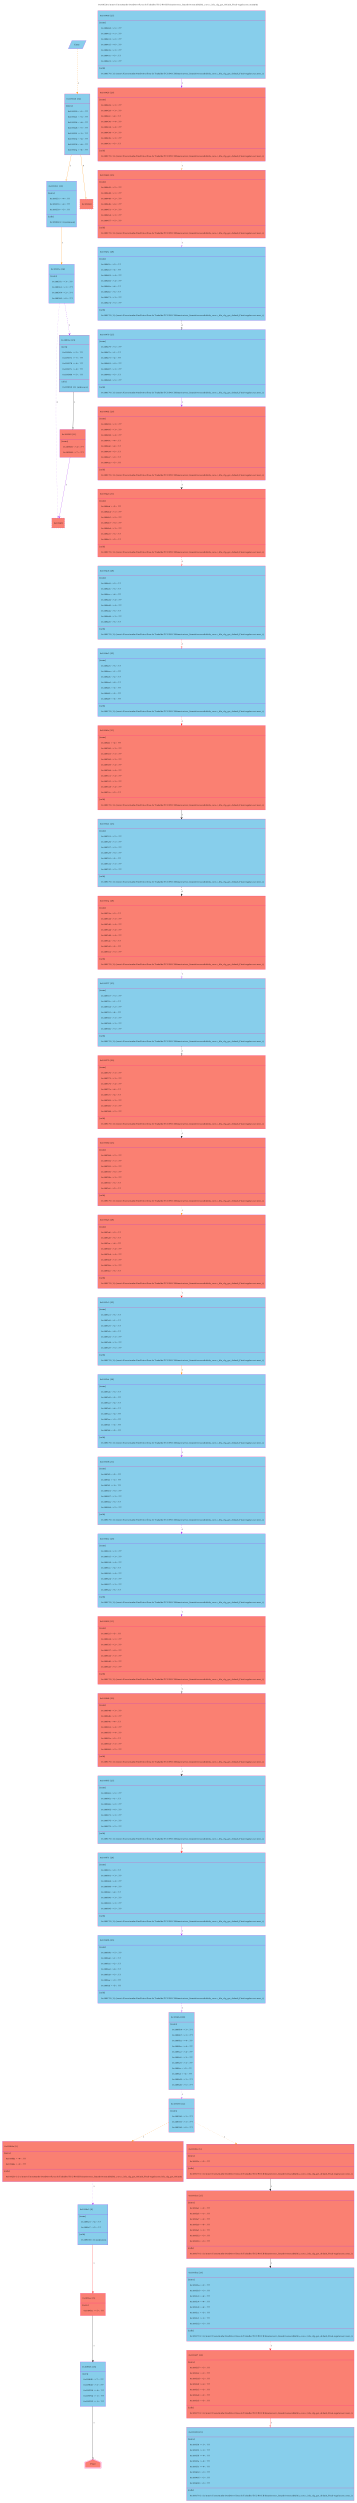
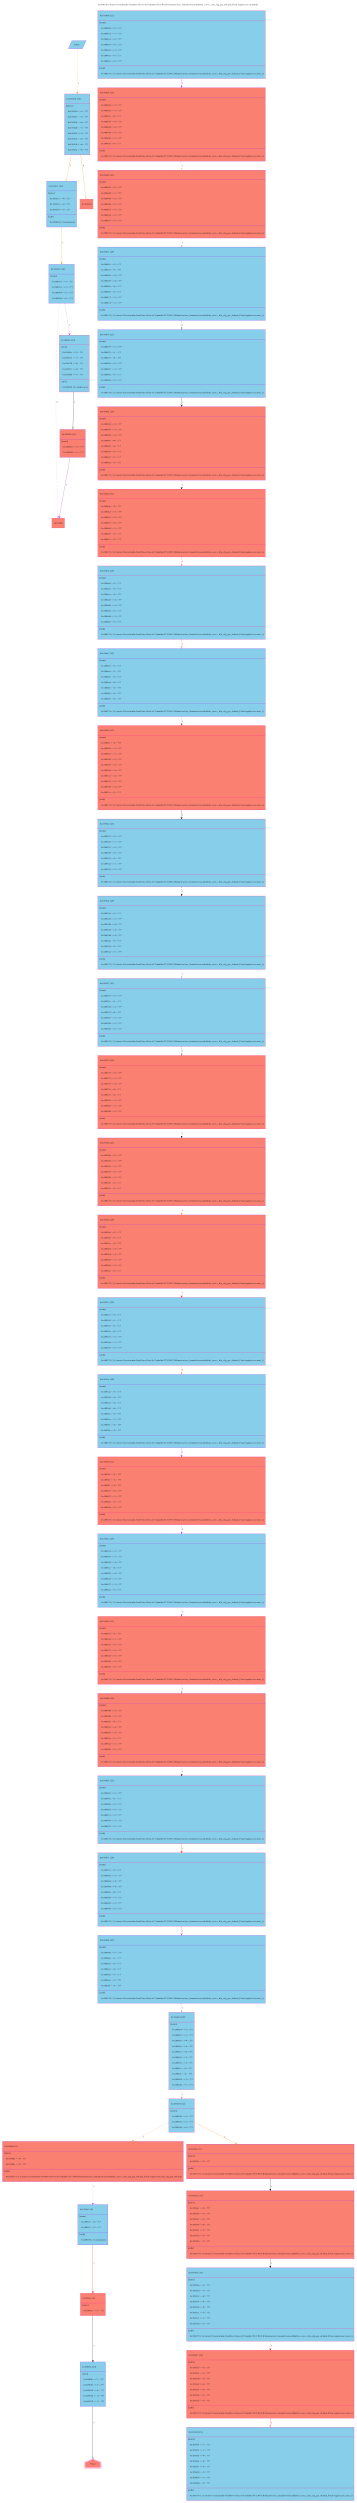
(182, 401) -> (182, 401)
(182, 933) -> (182, 933)
(182, 1491) -> (182, 1491)
(215, 2133) -> (215, 2133)
